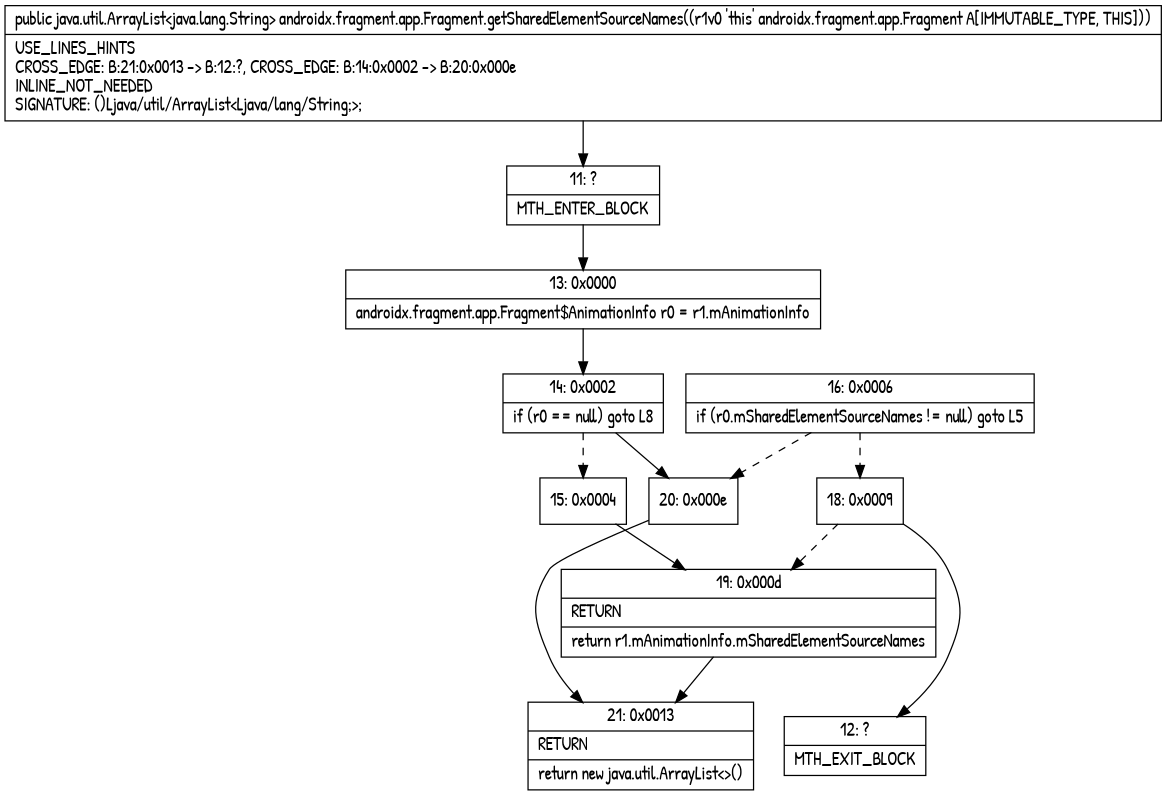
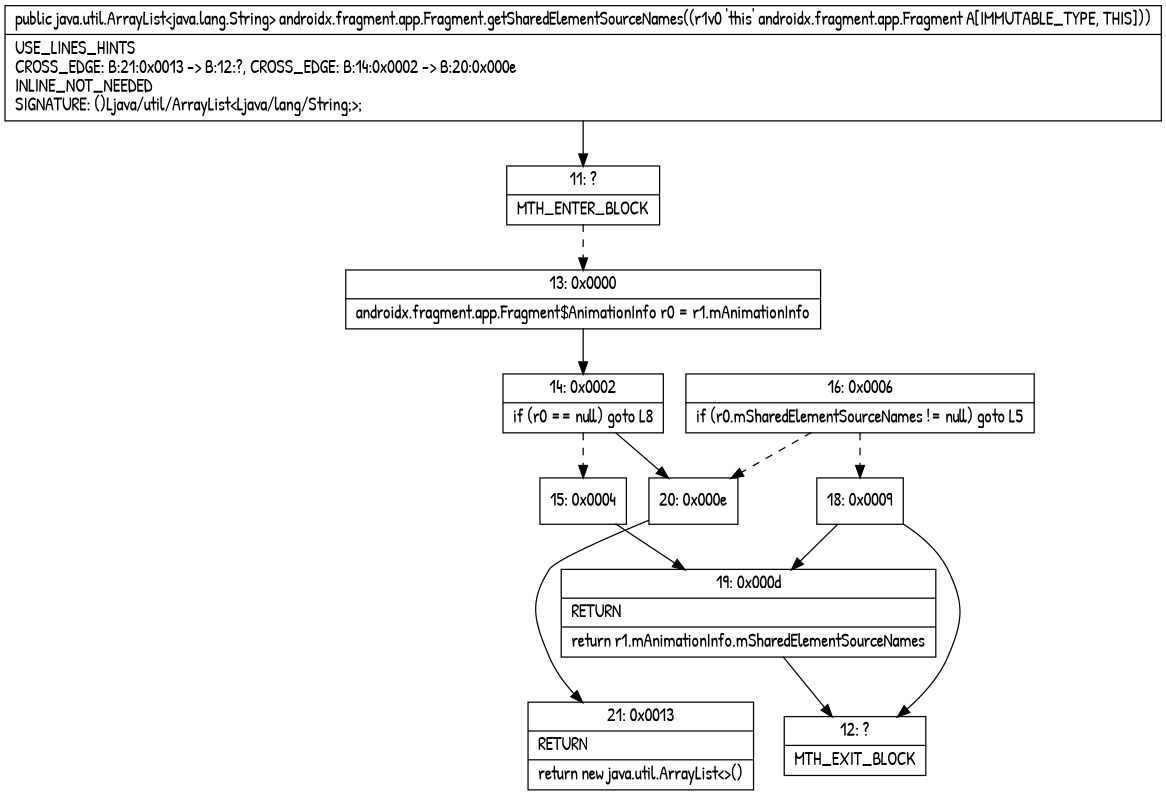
(583, 241) -> (583, 241)
(819, 543) -> (819, 543)
(699, 675) -> (804, 682)
